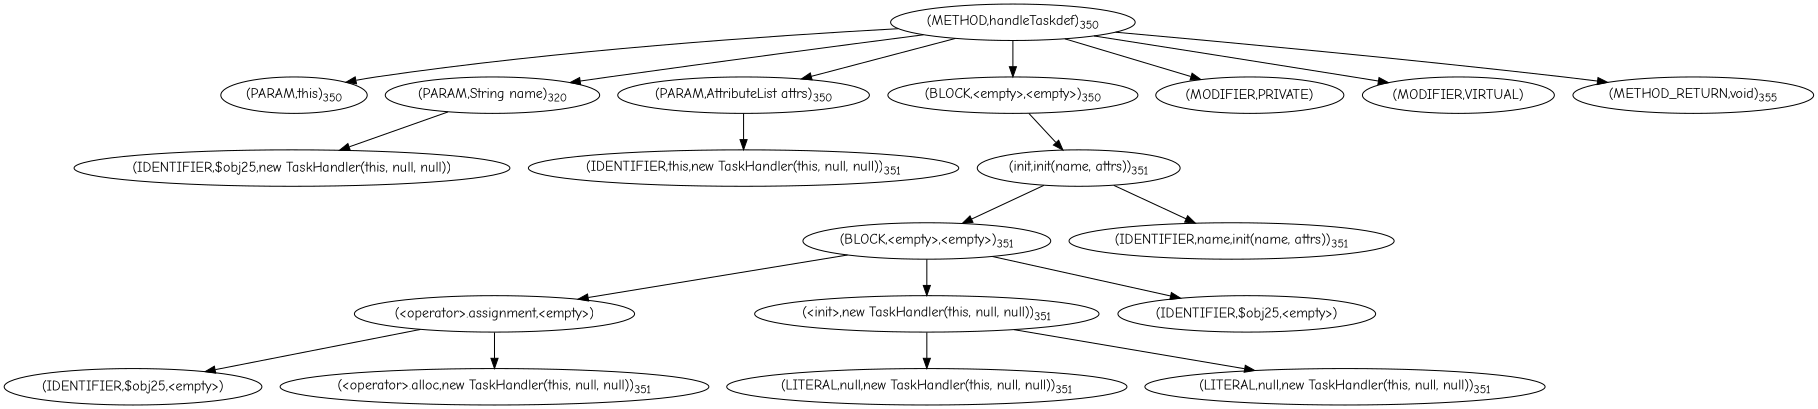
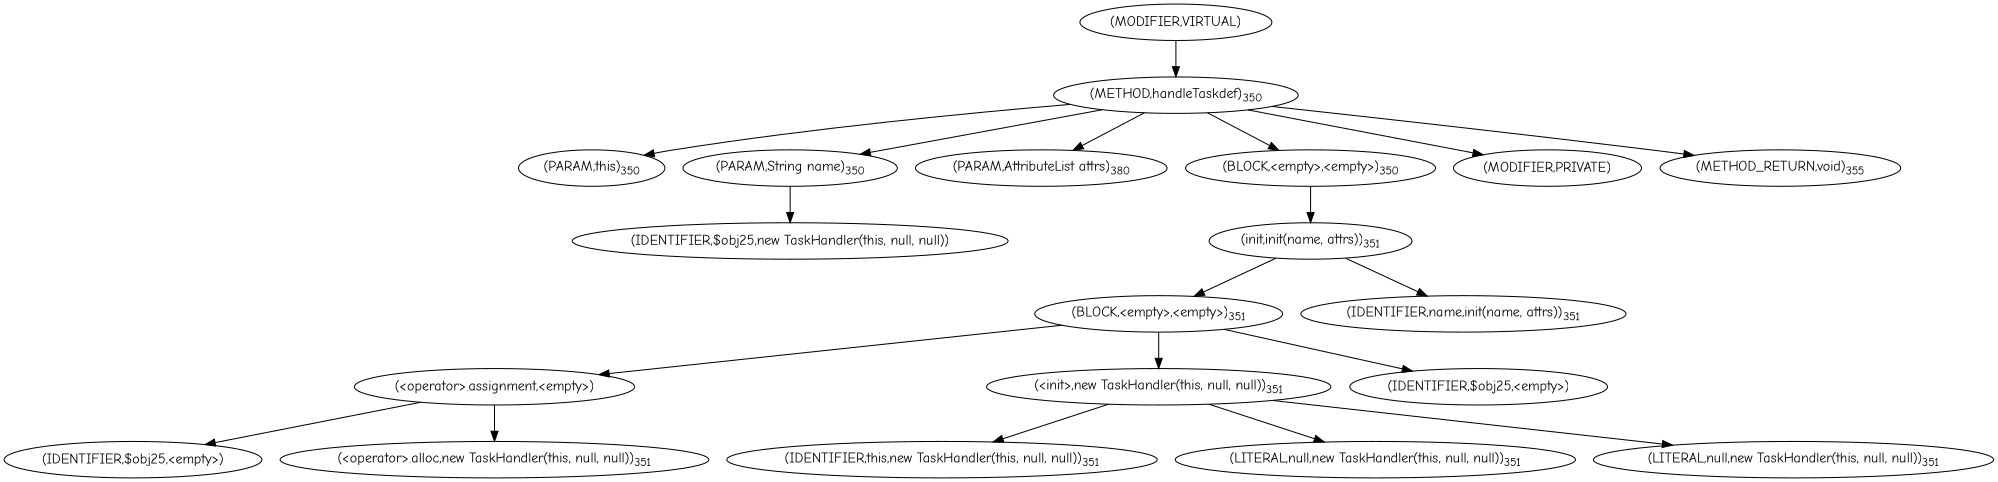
(1236, 58) -> (1176, 54)
(557, 94) -> (855, 167)
(823, 94) -> (1120, 167)
(744, 127) -> (1056, 422)
